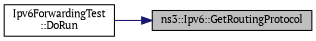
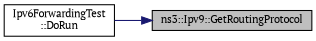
(232, 20) -> (232, 20)
